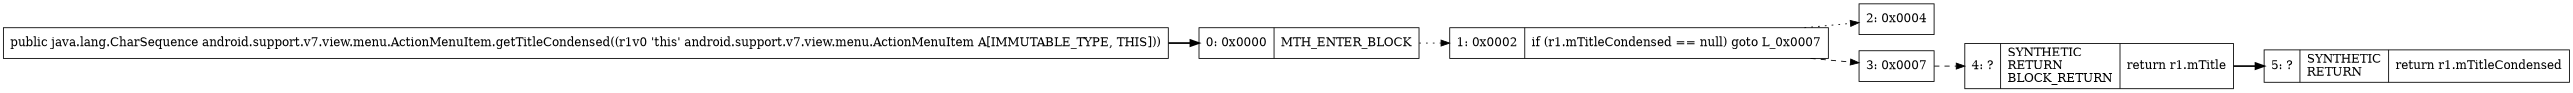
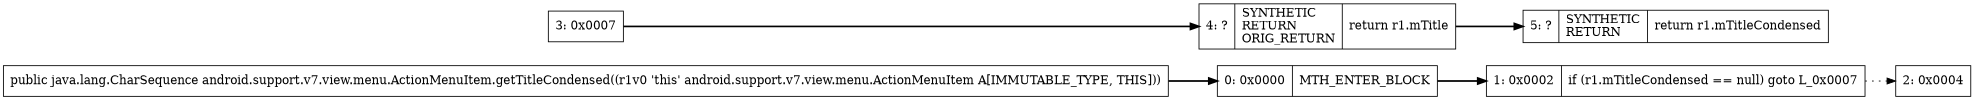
(1430, 43) -> (1458, 81)
(1830, 60) -> none
(1945, 66) -> (907, 26)
(2060, 78) -> (1289, 39)
